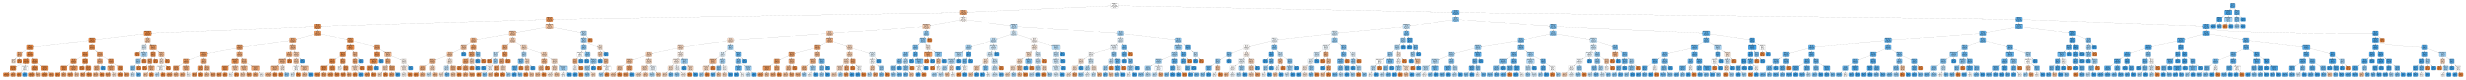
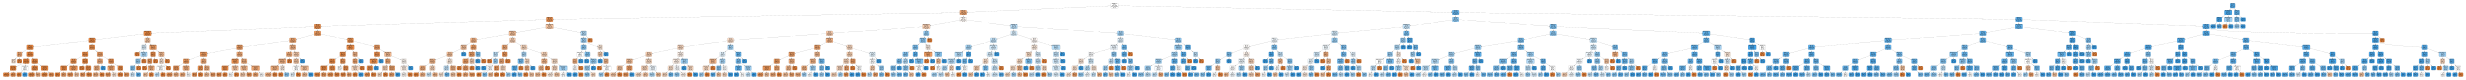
(1914, 75) -> none
